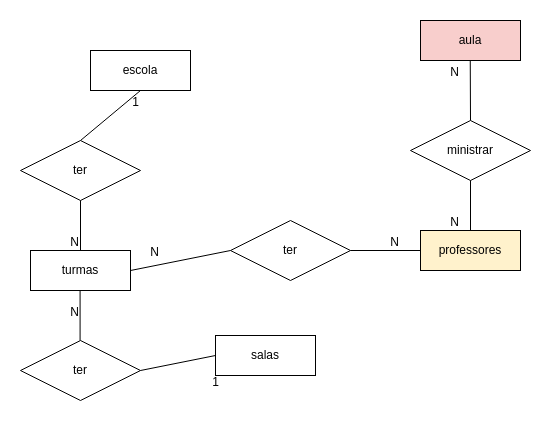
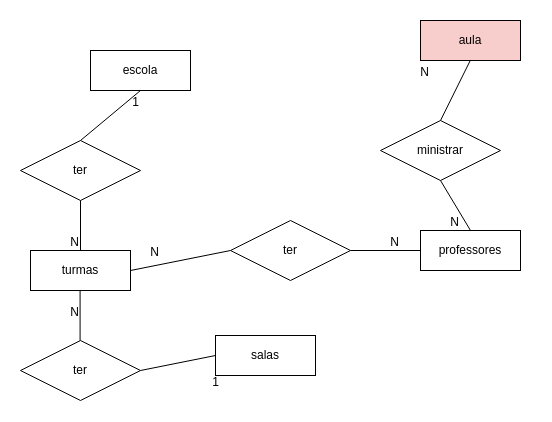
(471, 151) -> (441, 151)
(471, 251) -> (471, 251)
